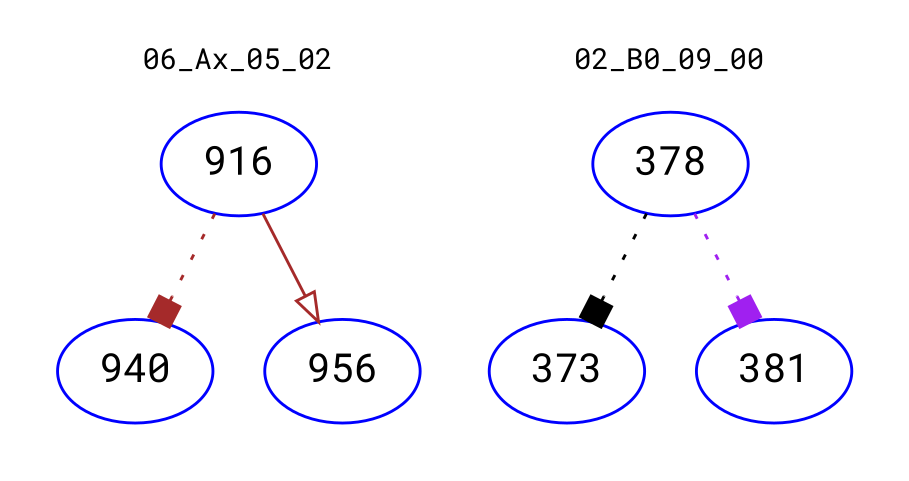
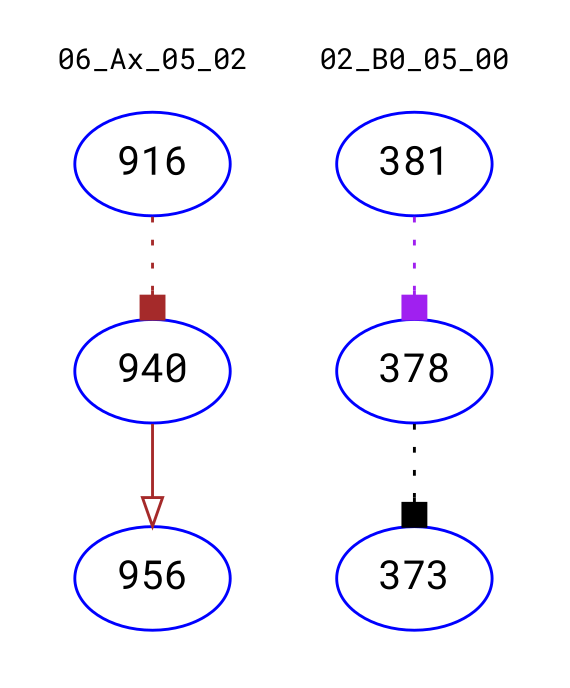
(671, 62) -> (416, 62)
(284, 255) -> (153, 461)
(716, 255) -> (414, 254)
